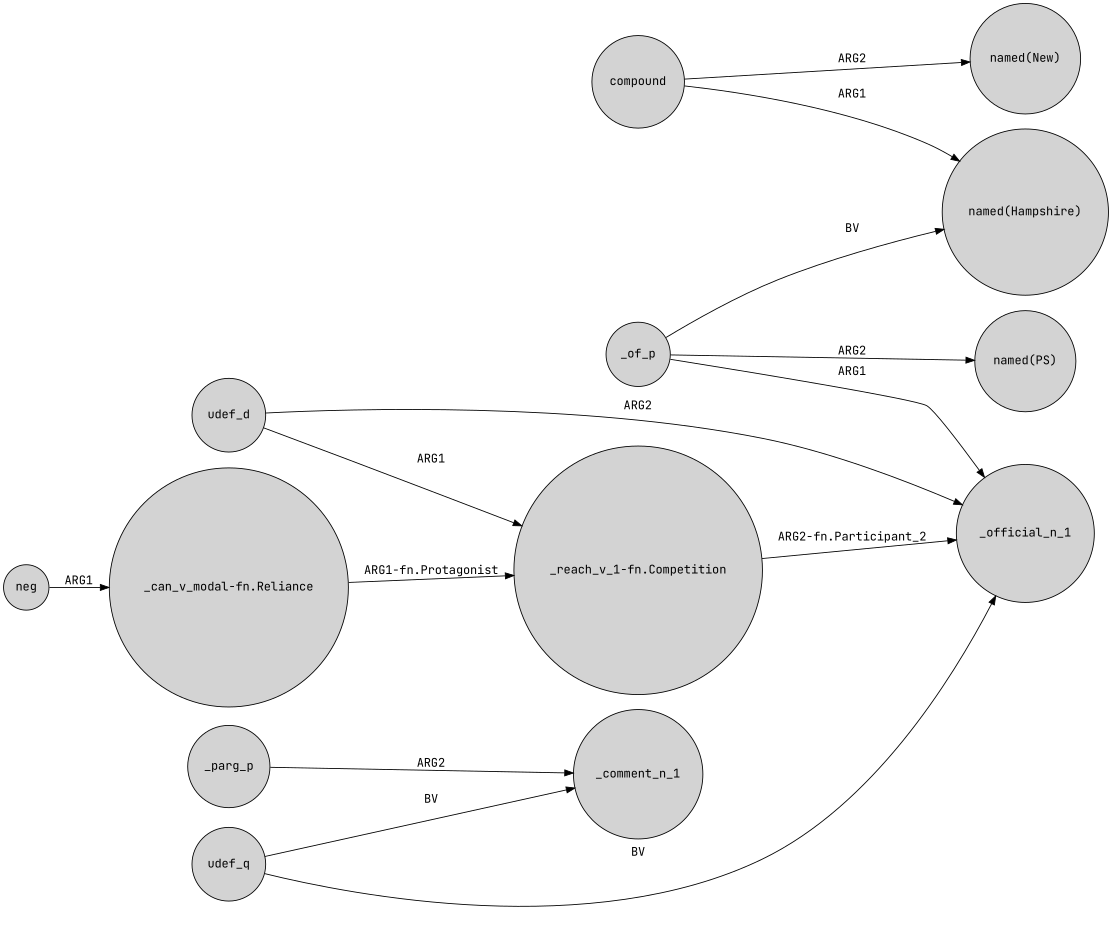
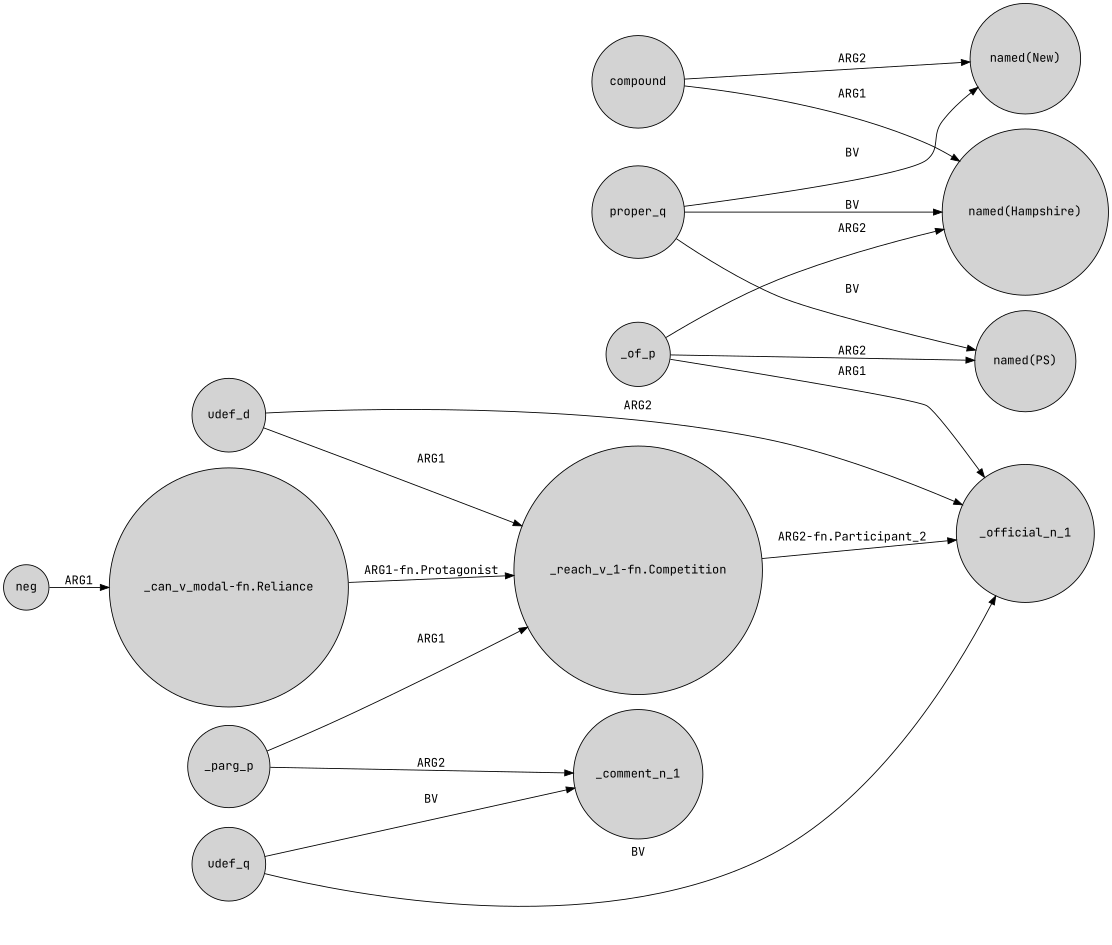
none -> (638, 212)
(852, 229) -> (852, 229)
none -> (394, 693)
